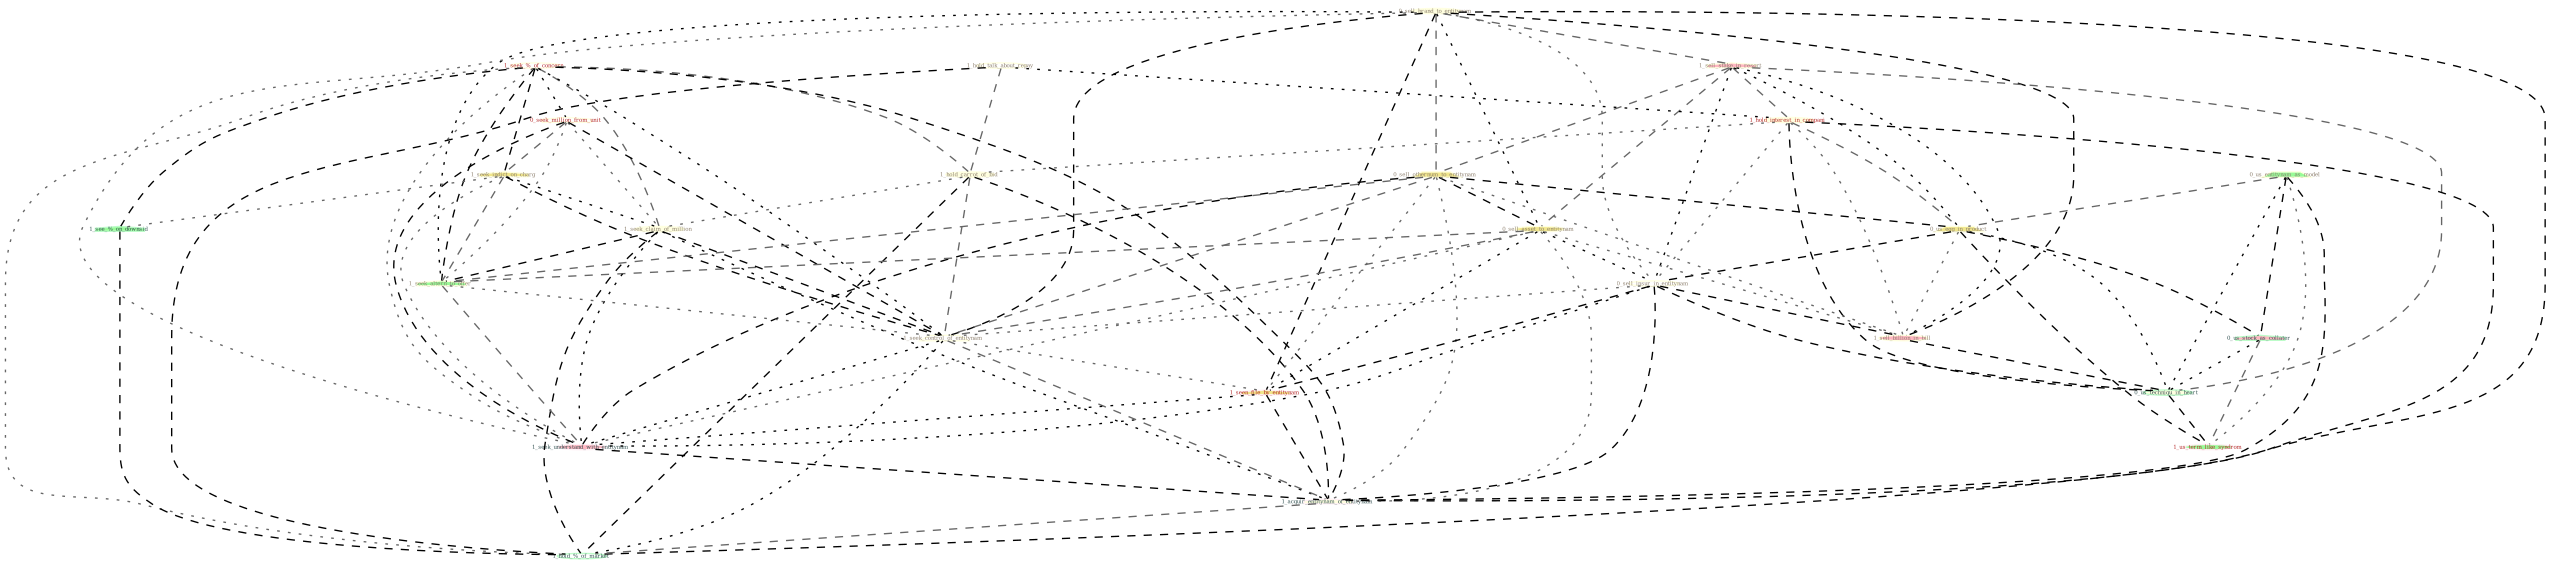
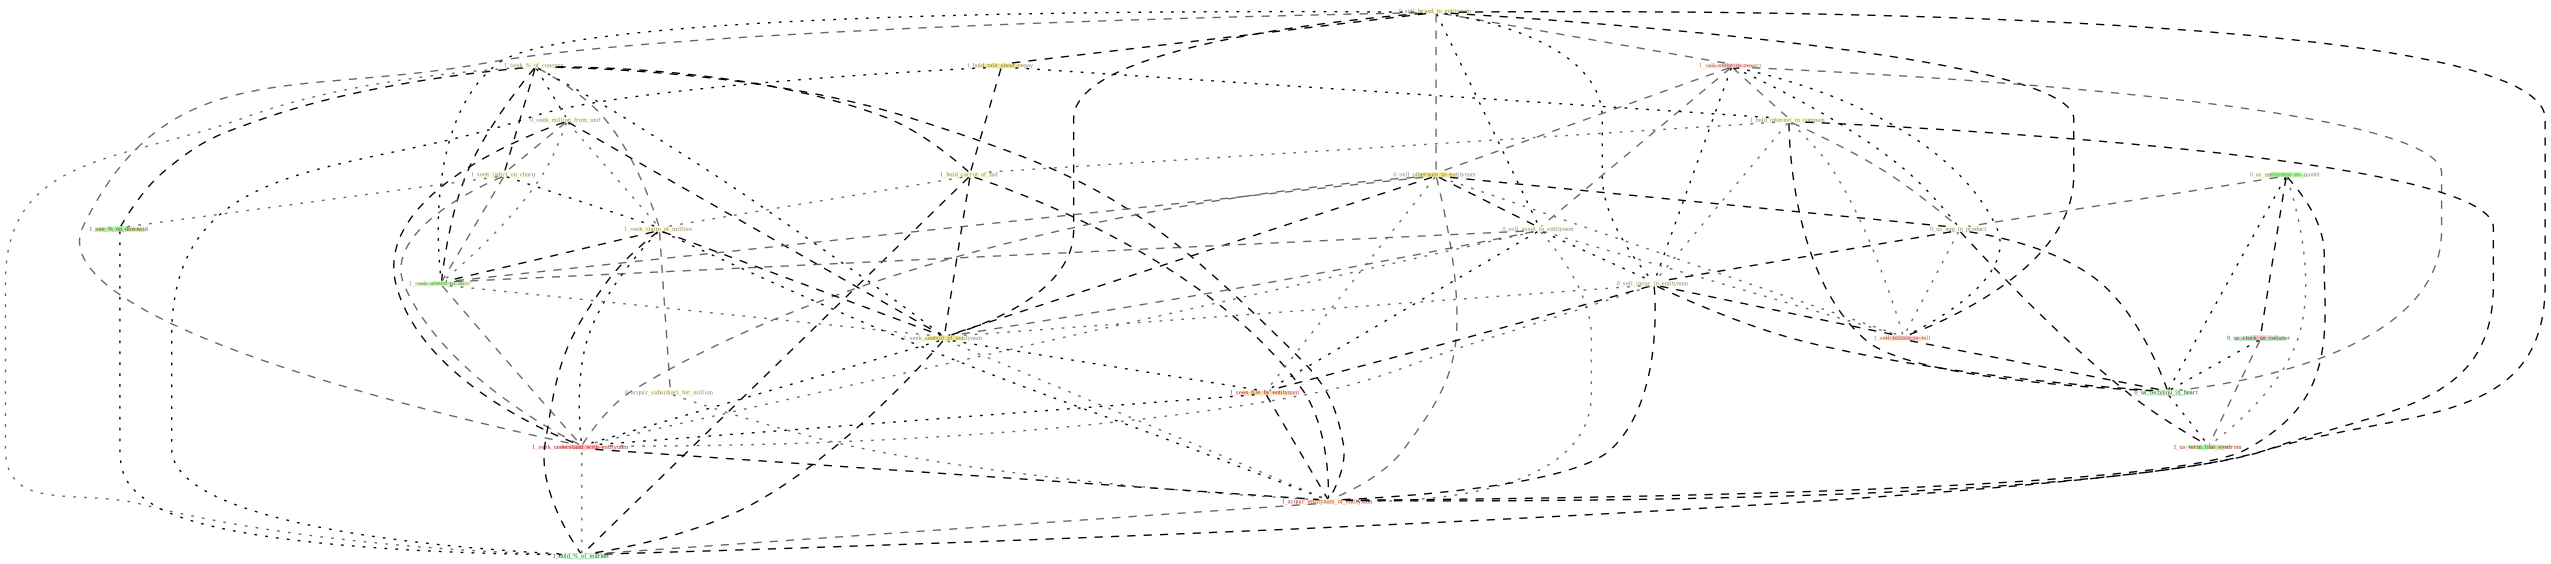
(535, 66) -> (535, 66)
(1001, 66) -> (1001, 66)
(343, 80) -> (343, 80)
(773, 87) -> (773, 87)
(1598, 96) -> (1598, 96)
(567, 120) -> (567, 120)
(986, 120) -> (986, 120)
(1789, 120) -> (1789, 120)
(504, 175) -> (504, 175)
(270, 186) -> (270, 186)
(1343, 221) -> (1167, 45)
(120, 229) -> (120, 229)
(1540, 229) -> (1540, 229)
(1959, 229) -> (1959, 229)
(959, 245) -> (959, 245)
(998, 246) -> (998, 246)
(664, 248) -> none
(1178, 260) -> (1178, 260)
(2118, 270) -> none
(2094, 278) -> (2094, 278)
(394, 304) -> (582, 502)
(424, 320) -> (424, 320)
(944, 338) -> (944, 338)
(1452, 363) -> (1452, 363)
(1106, 366) -> (1106, 366)
none -> (670, 393)
(1080, 396) -> (1080, 396)
(1162, 416) -> (1162, 416)
(2188, 420) -> (2188, 420)
(582, 447) -> (582, 447)
(787, 483) -> (787, 483)
(134, 490) -> (134, 490)
(1328, 502) -> (1328, 502)
